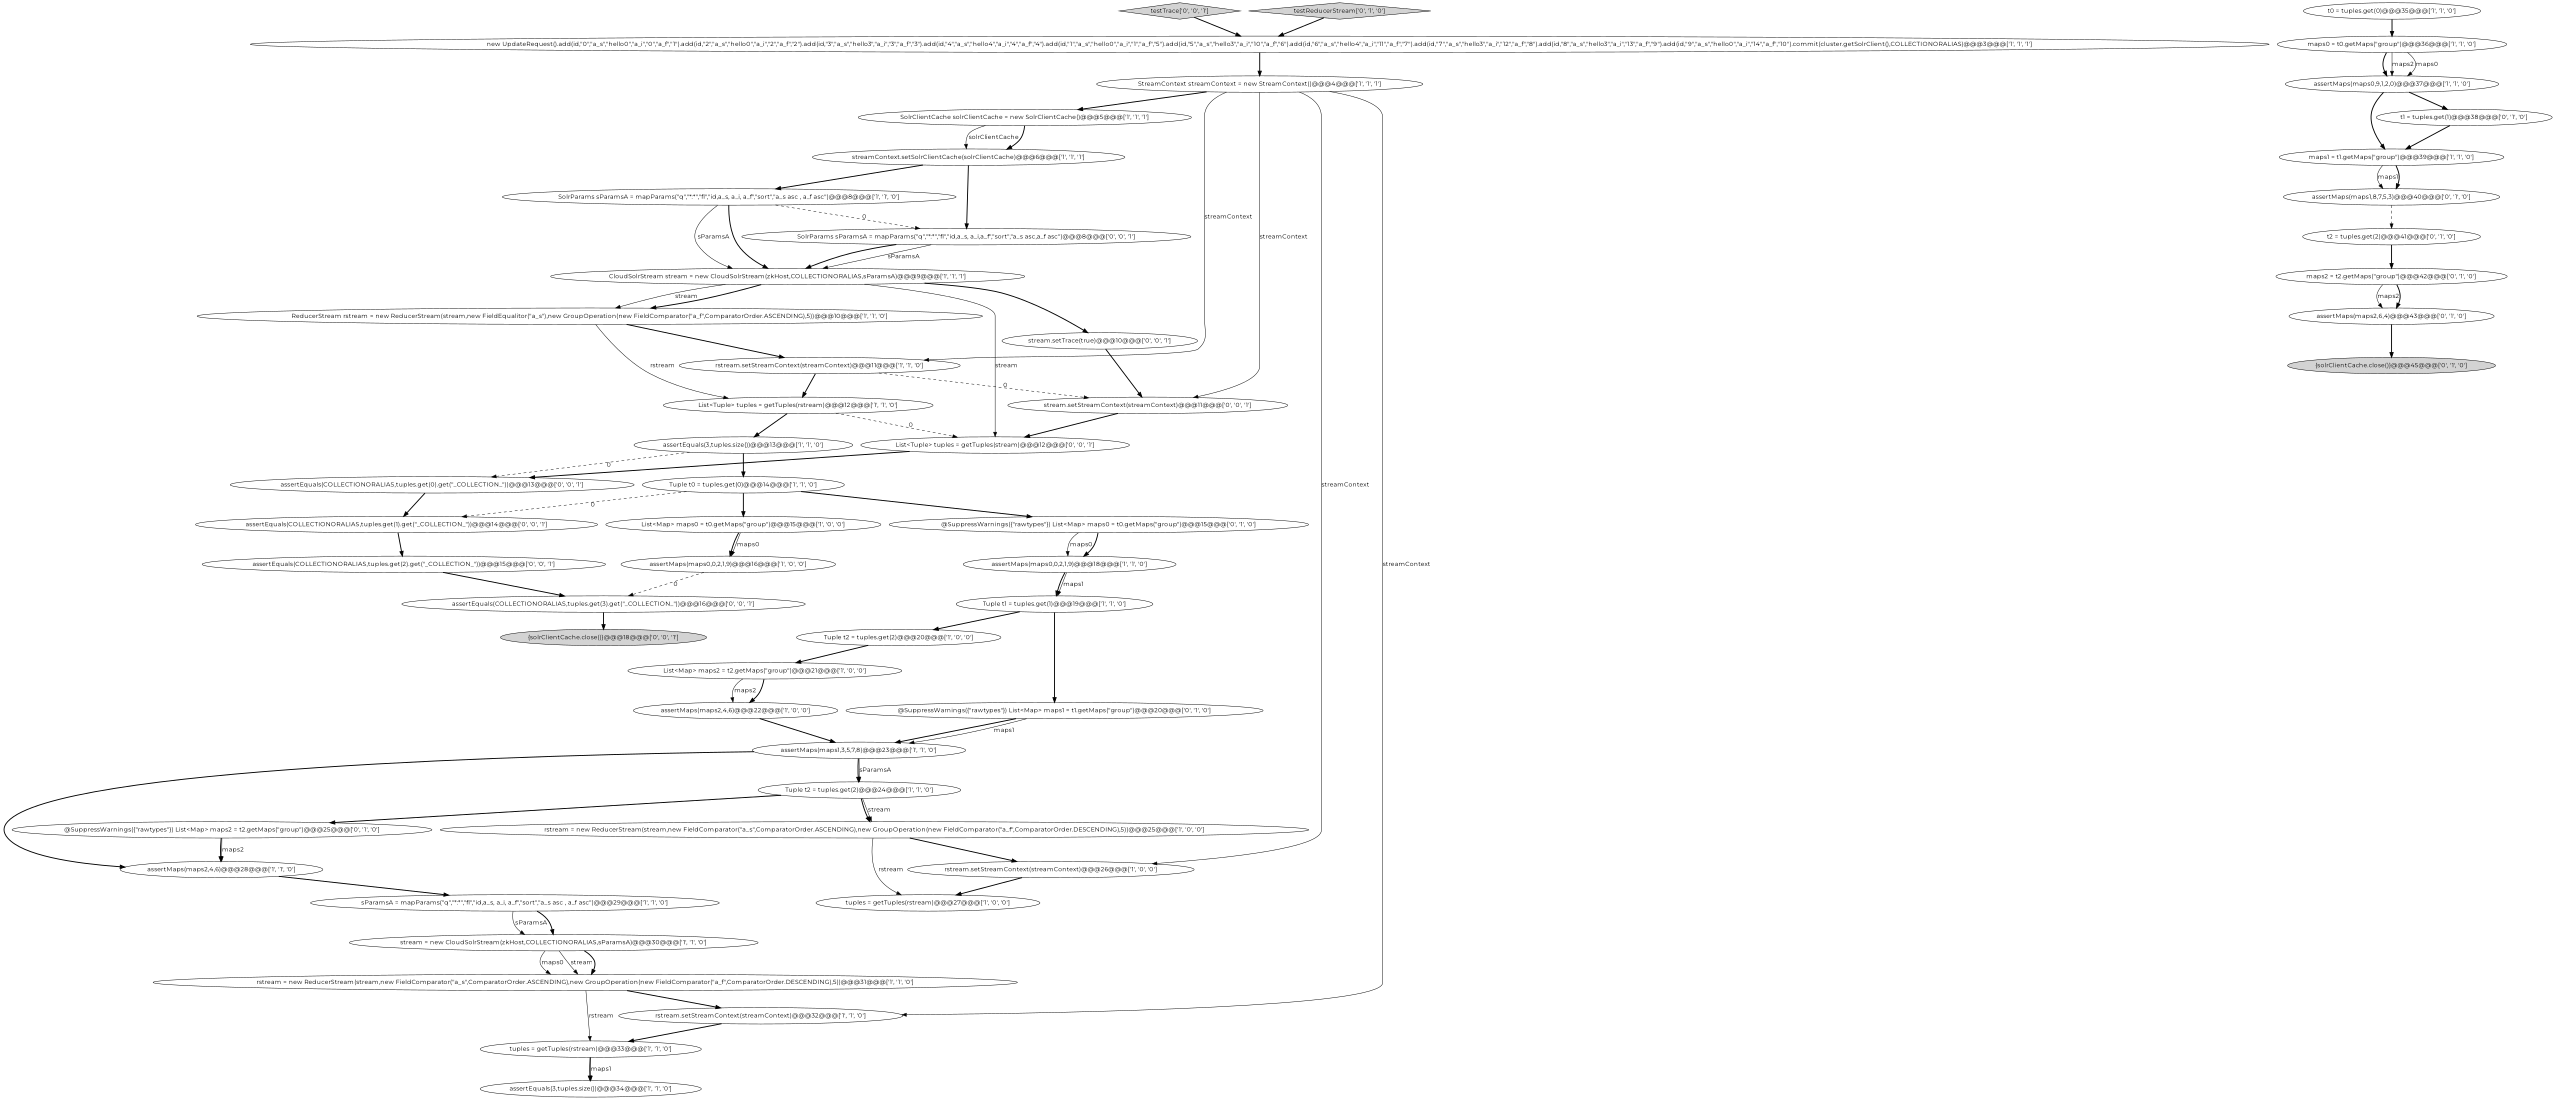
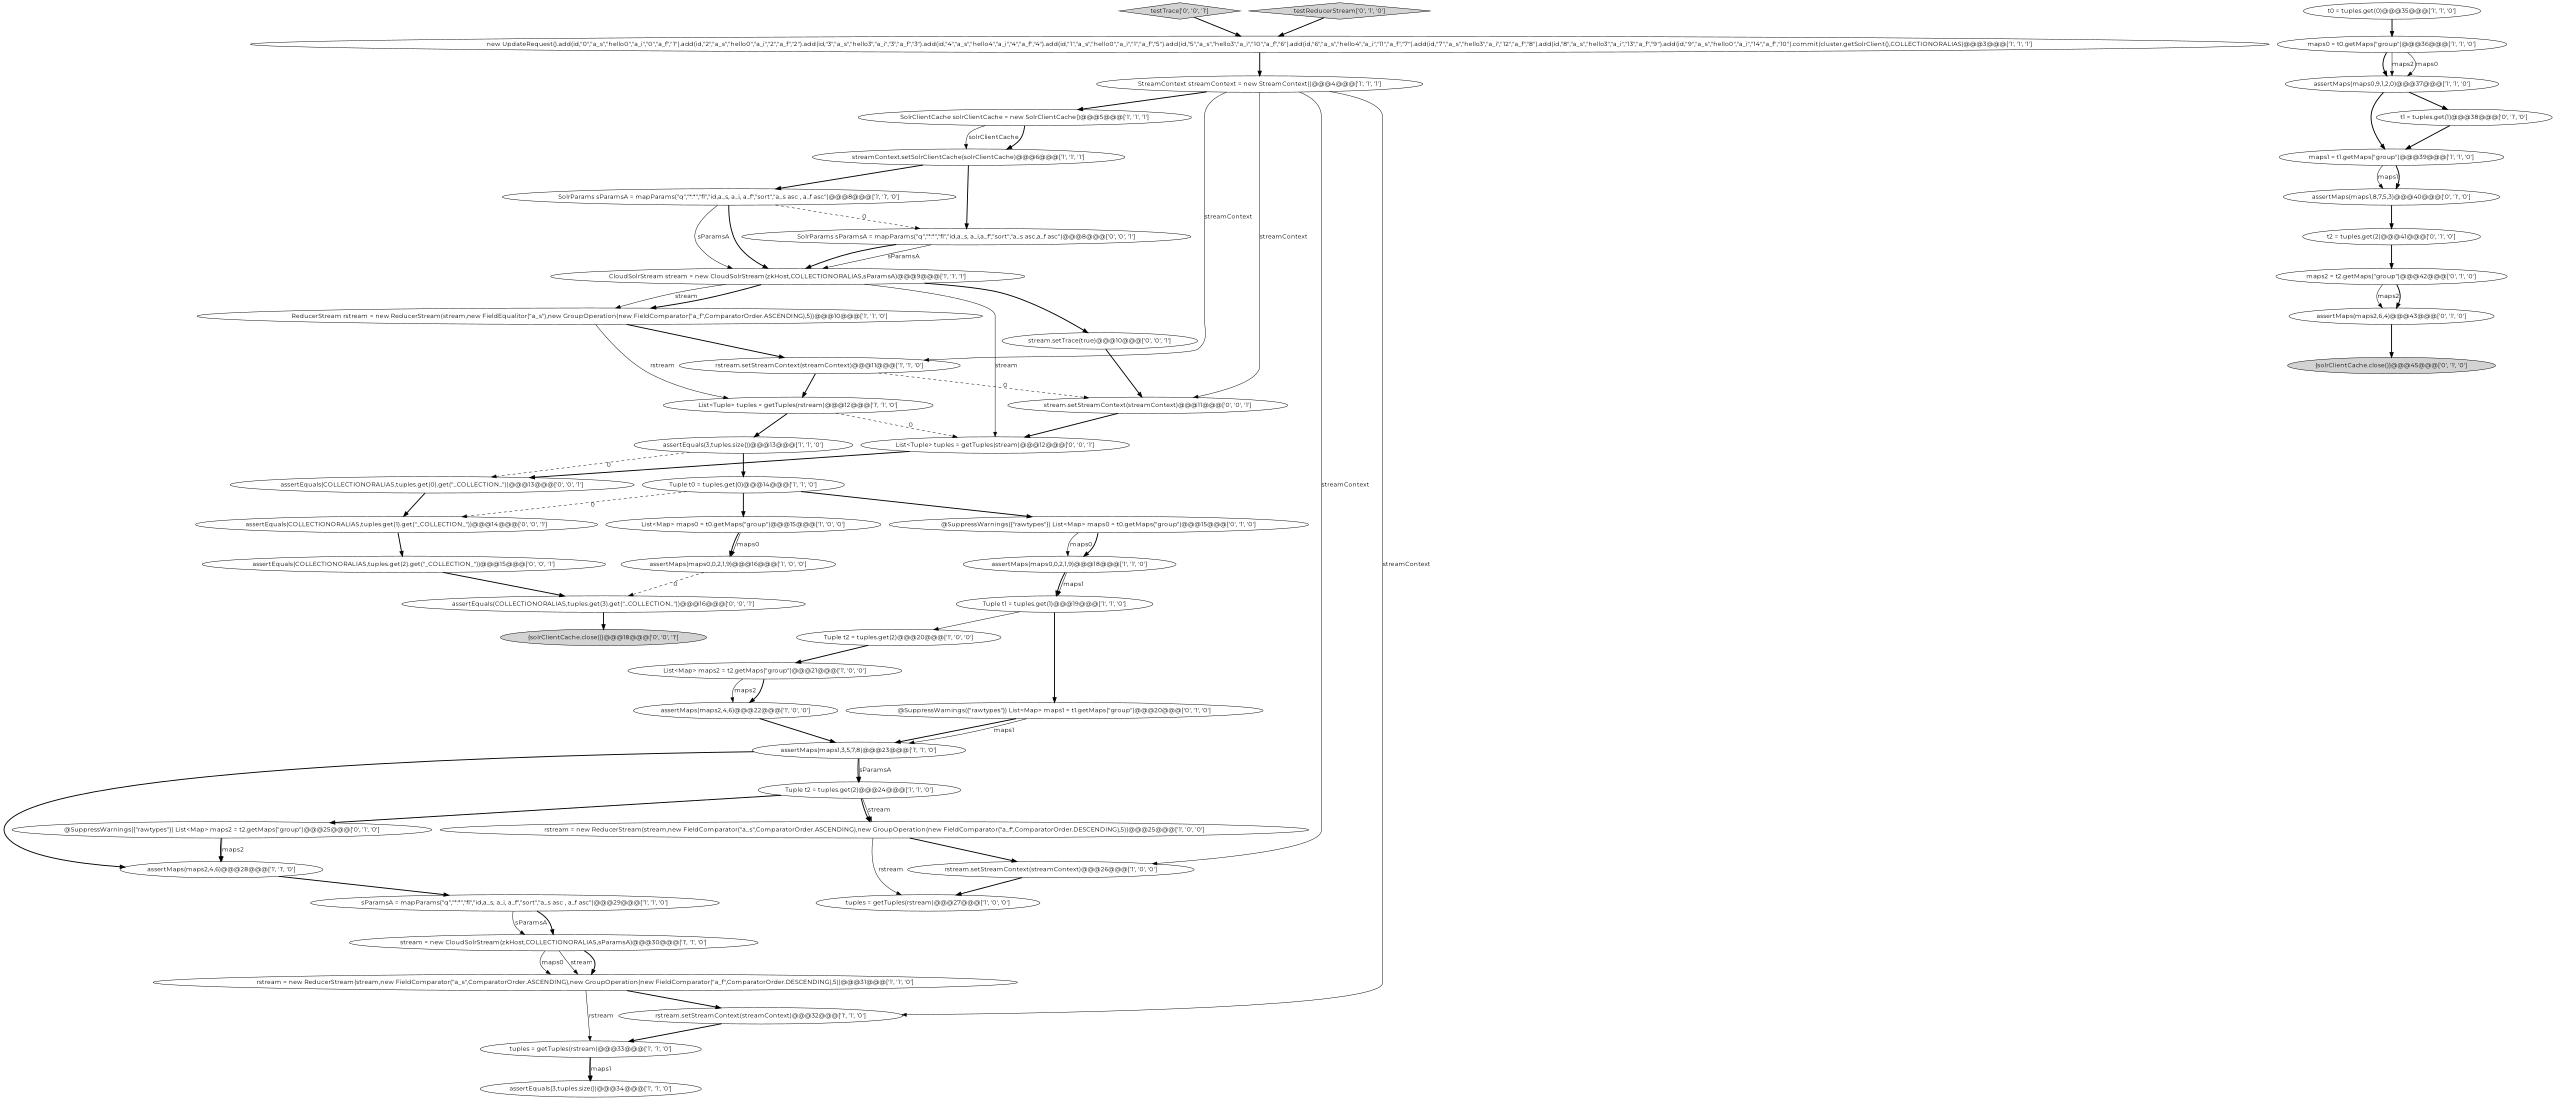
(2392, 215) -> (2392, 215)
(979, 620) -> (979, 620)
